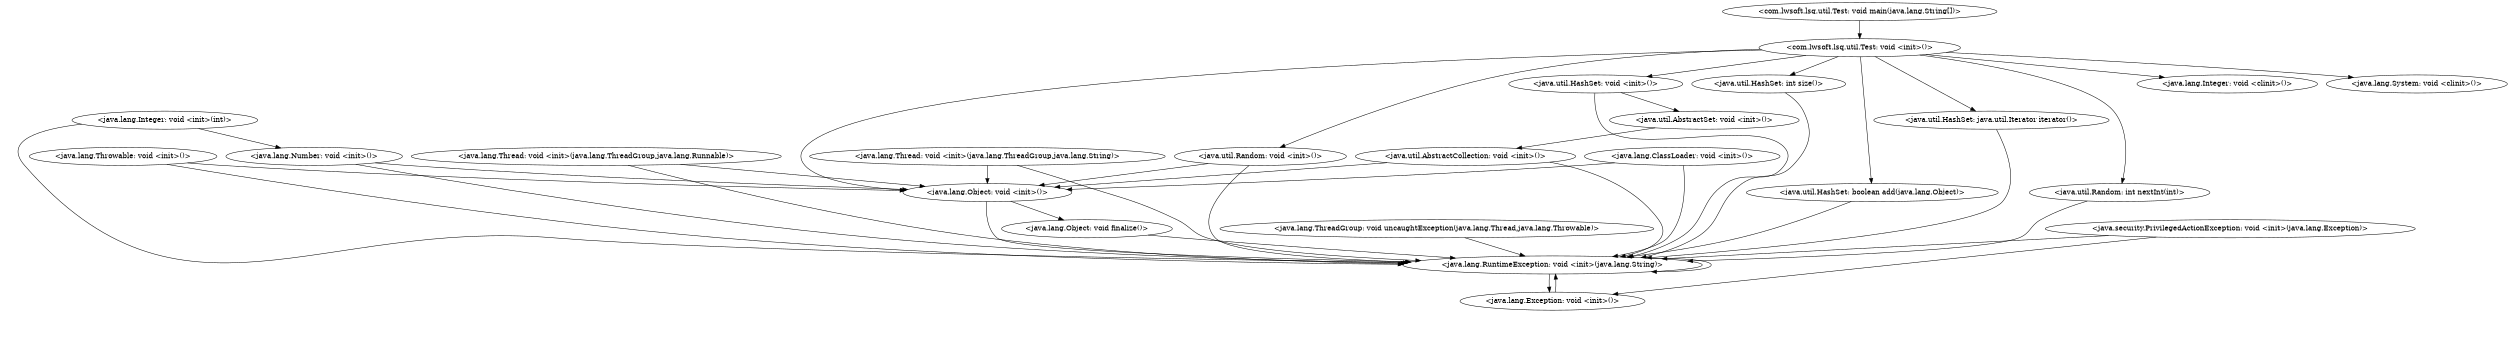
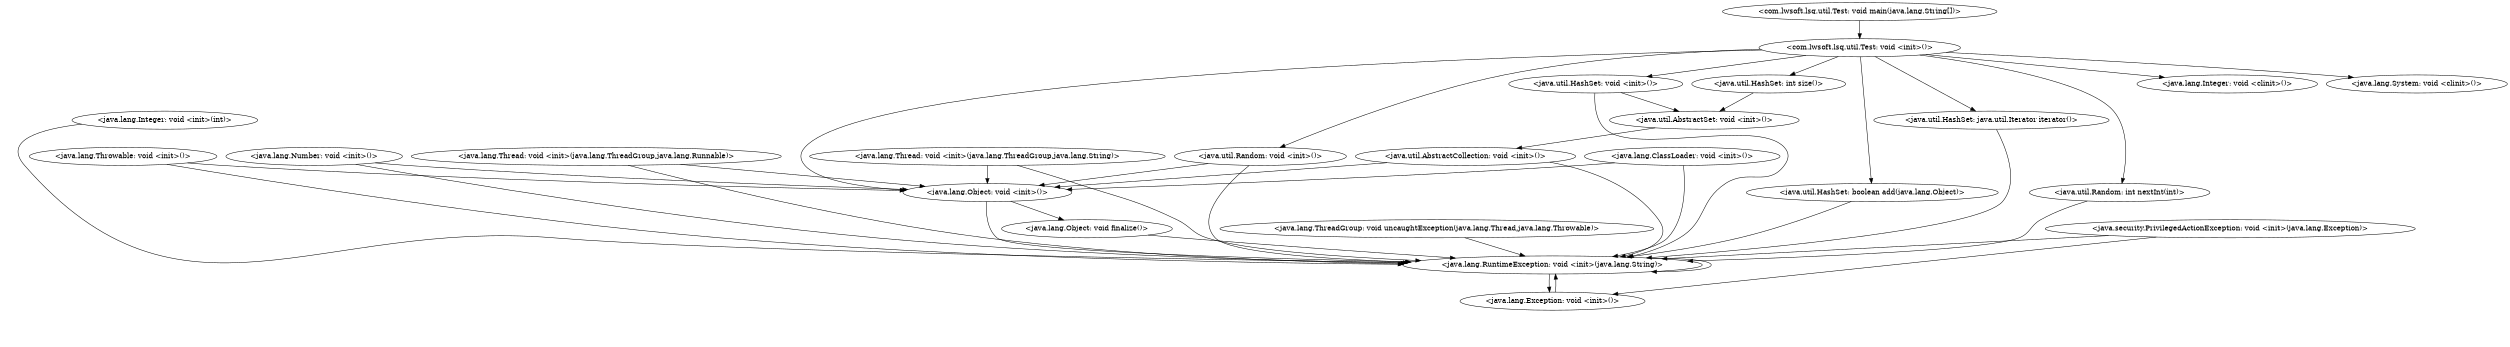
(237, 138) -> none
(1743, 183) -> (1739, 101)
